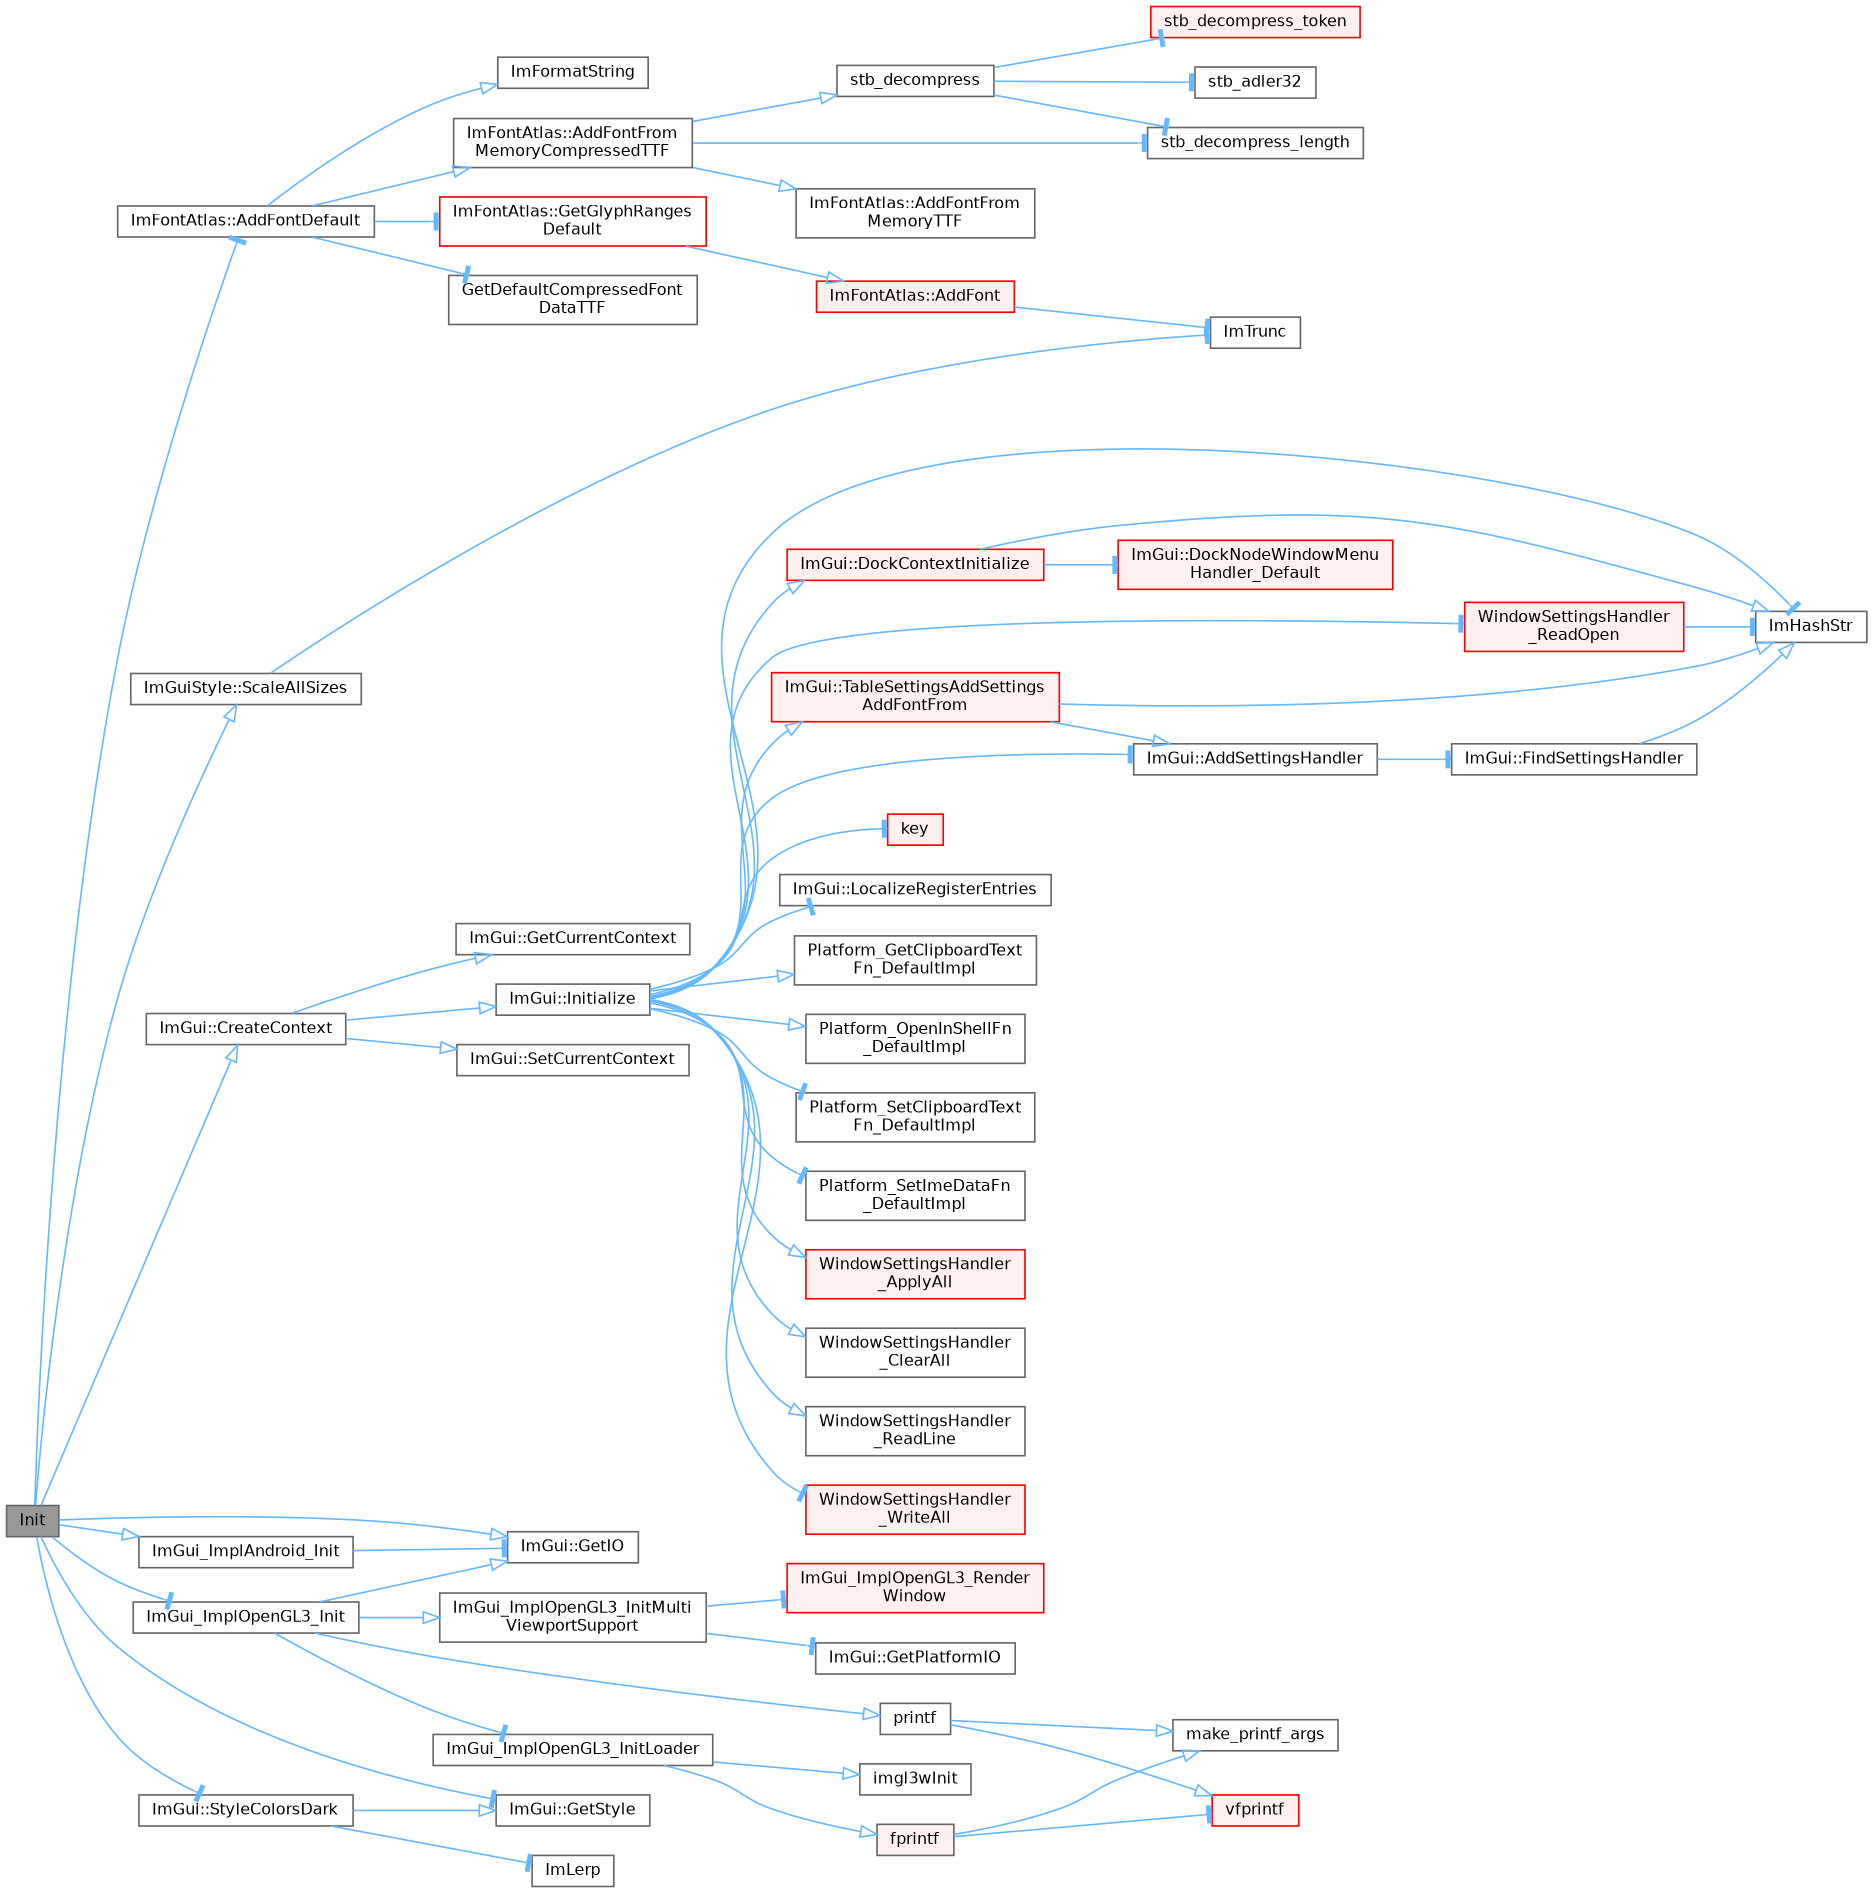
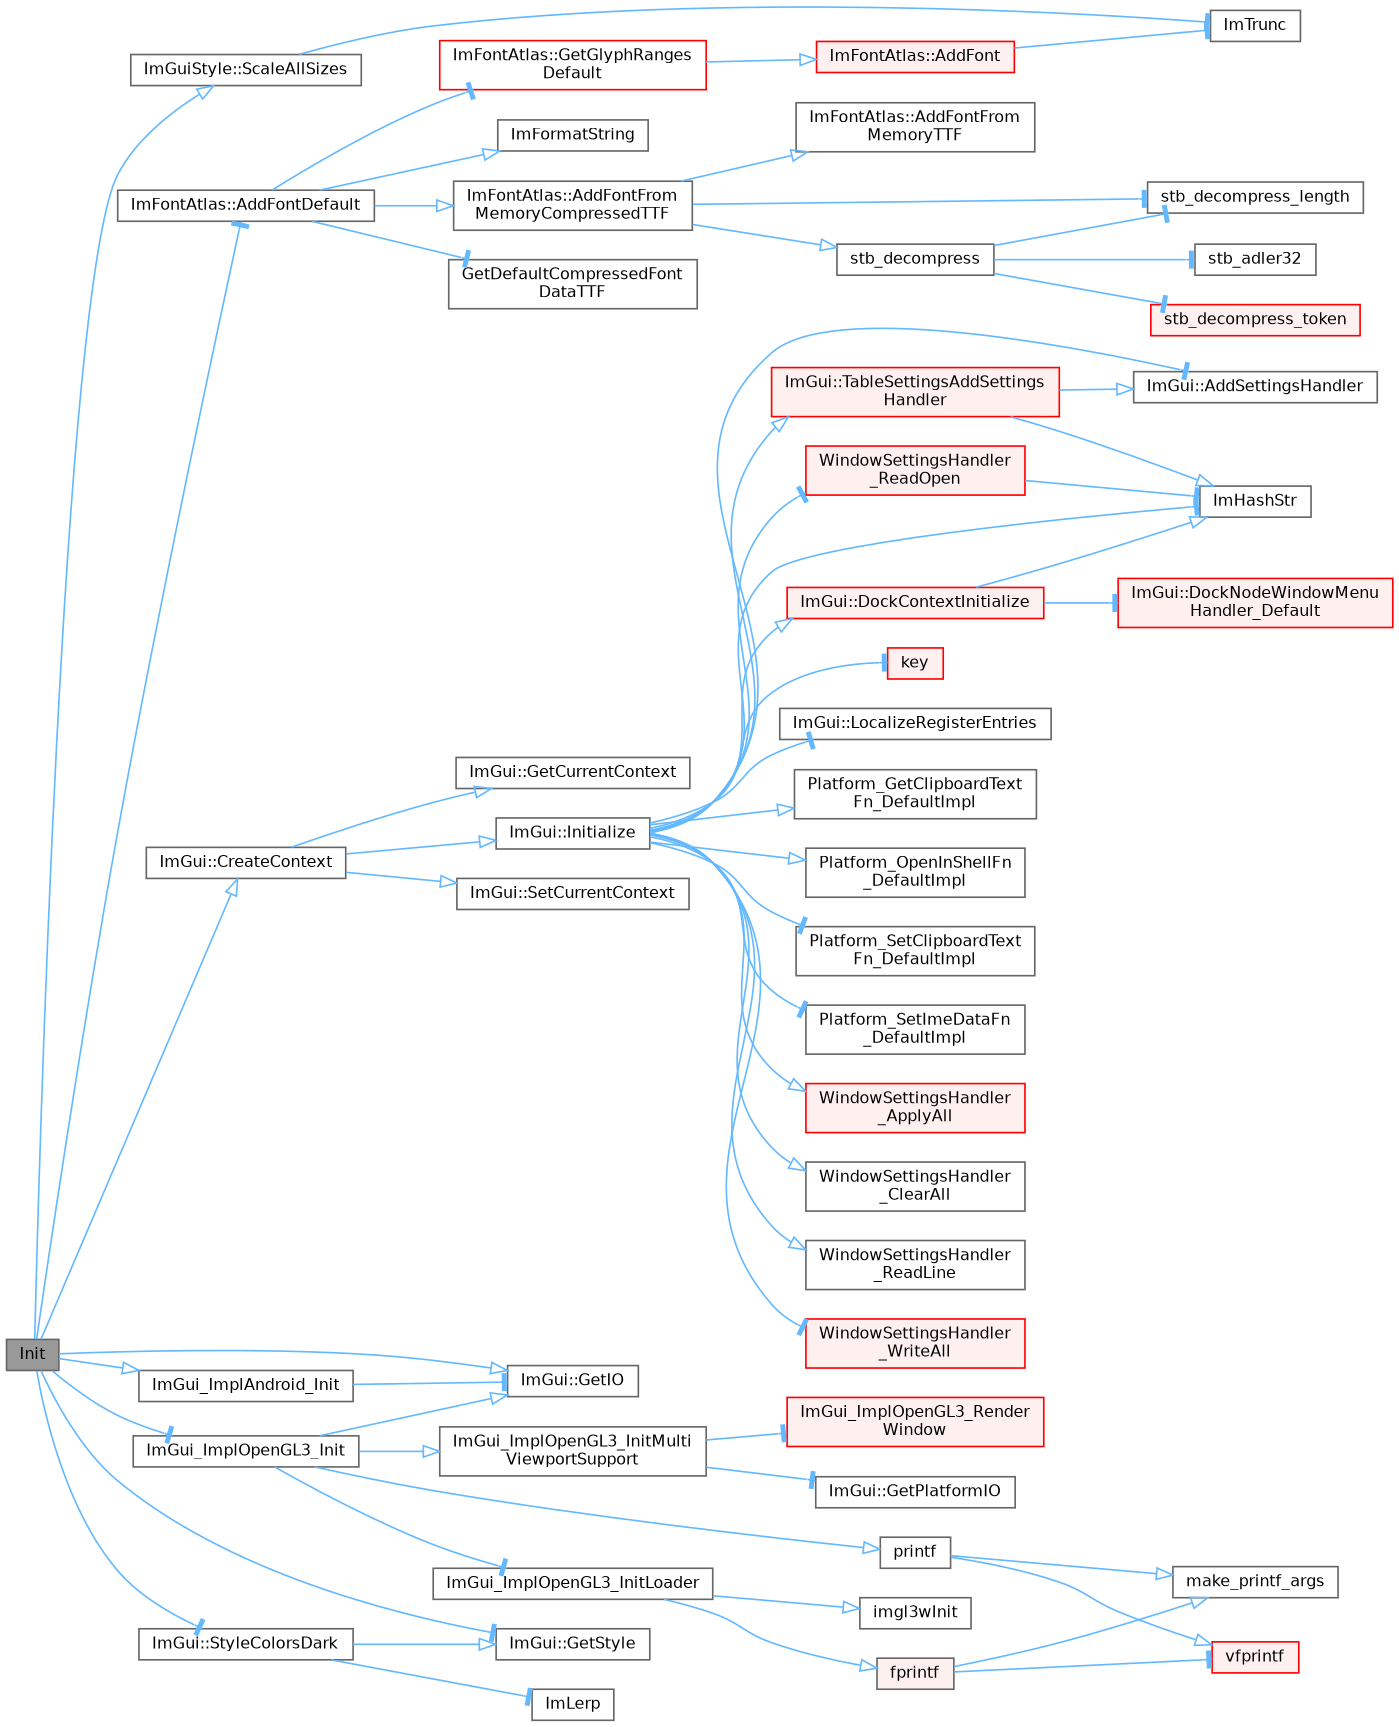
(915, 697) -> (915, 392)
(1574, 759) -> none
